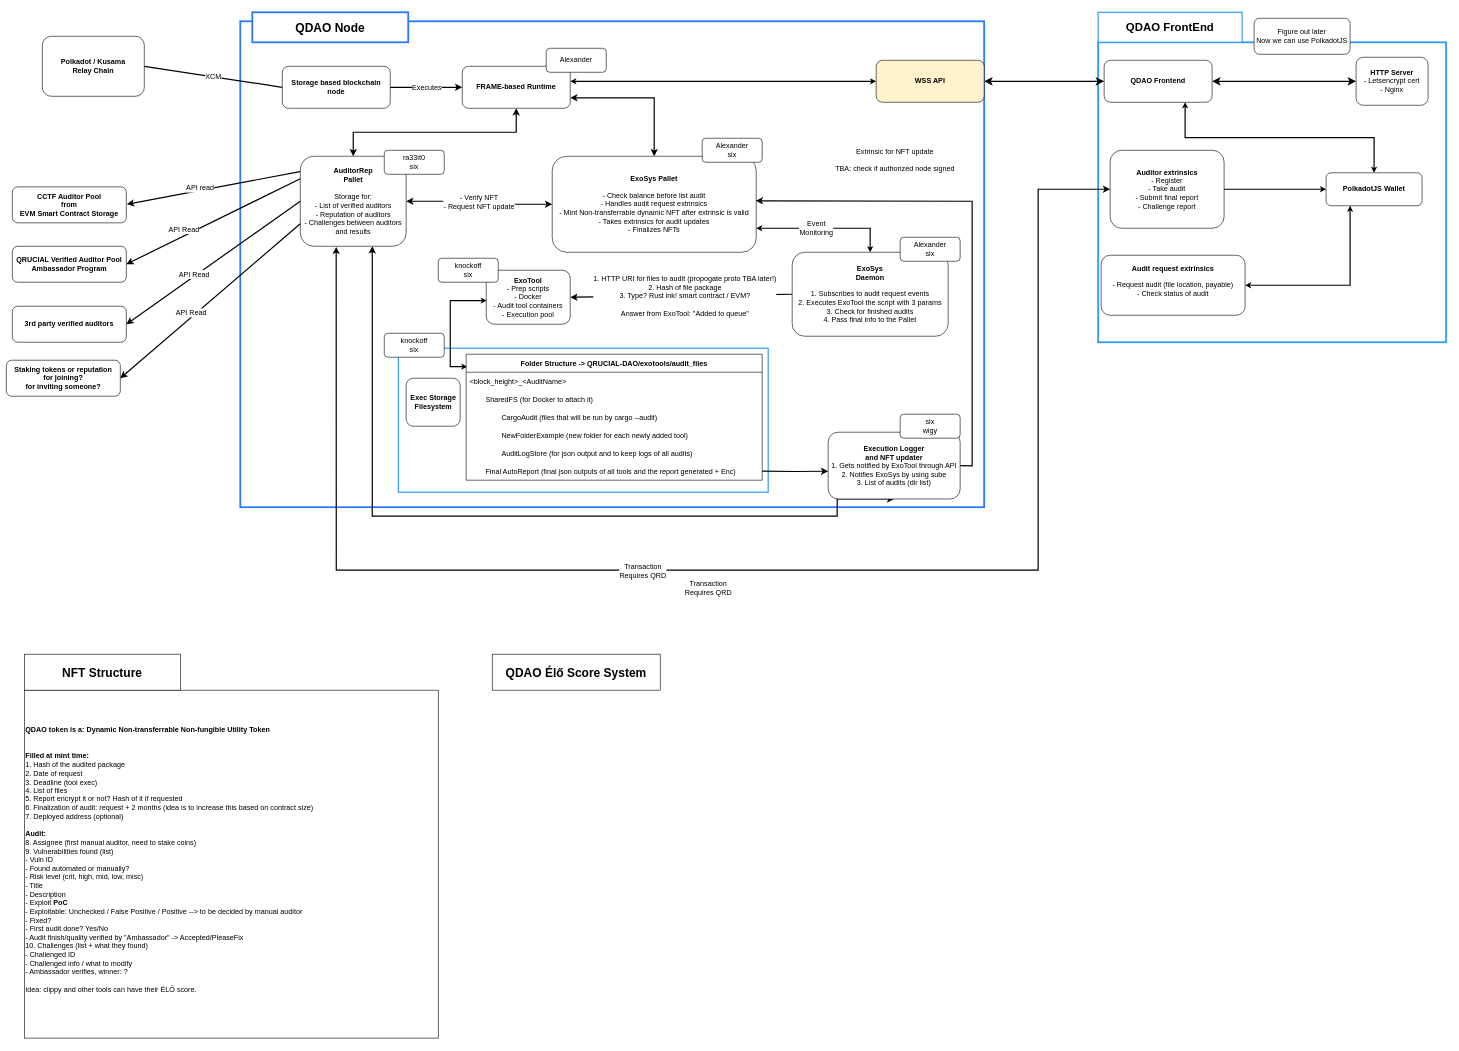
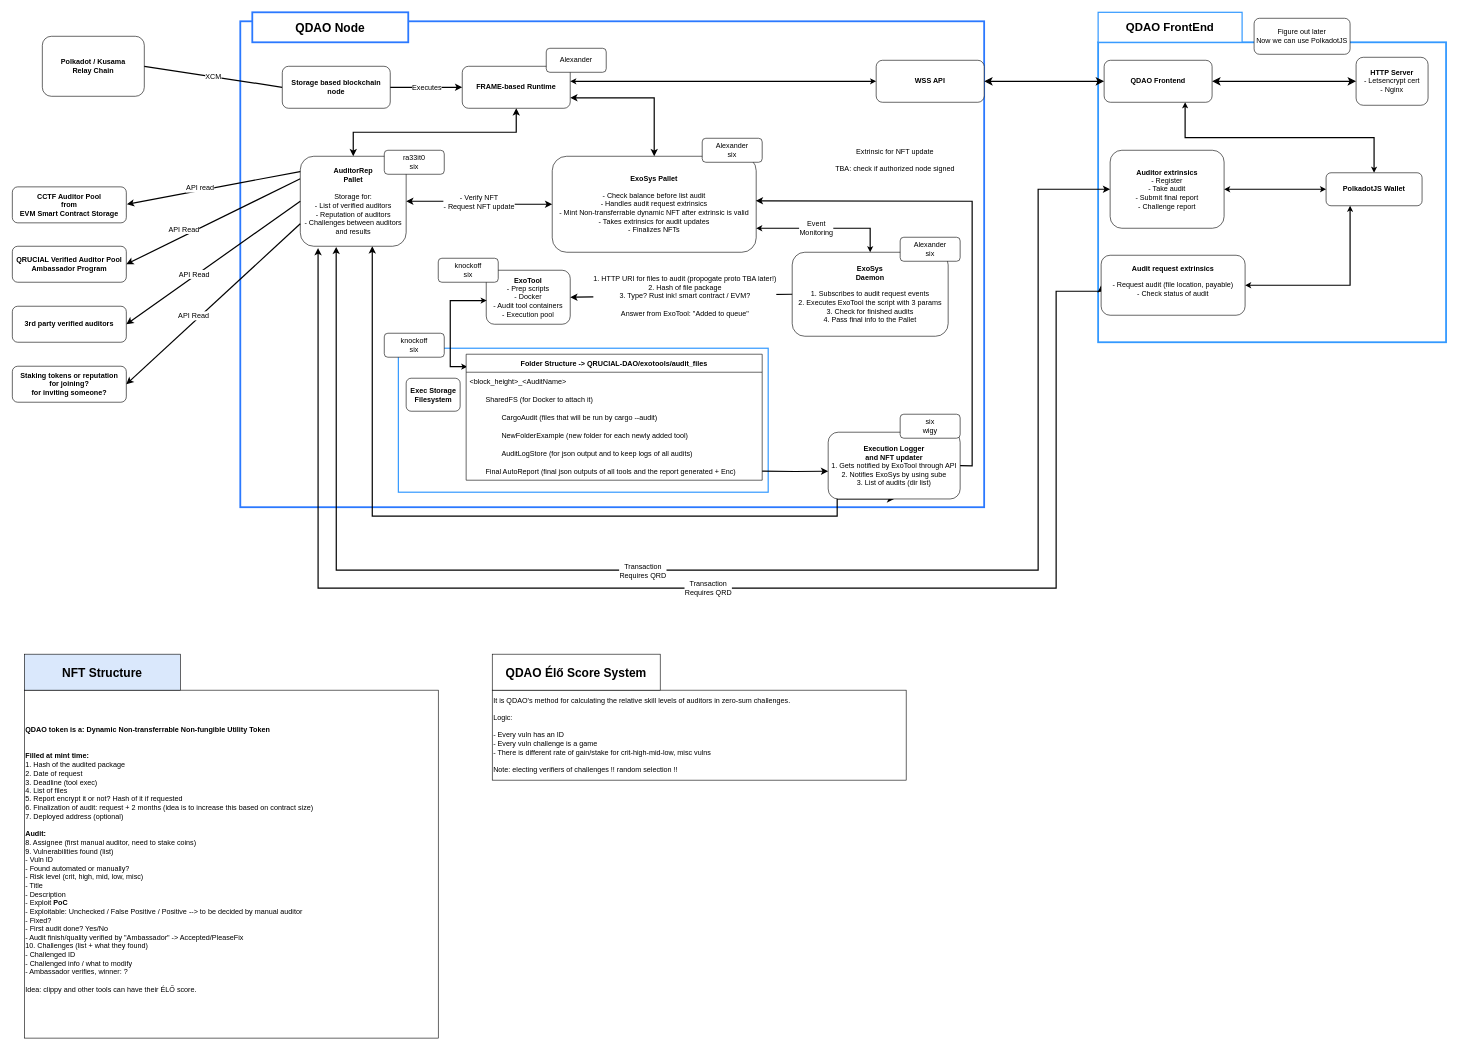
(930, 81) -> (930, 81)
(1228, 189) -> (1230, 189)
(63, 378) -> (69, 384)
(433, 402) -> (433, 395)
none -> (334, 588)
(102, 672) -> (102, 672)
none -> (699, 735)
